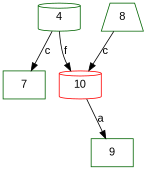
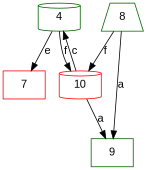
(48, 51) -> (48, 51)
(105, 51) -> (105, 51)
none -> (71, 55)
none -> (118, 81)
(24, 85) -> (24, 85)
